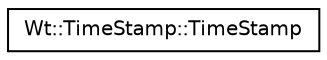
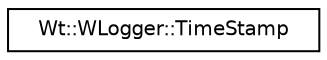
(164, 30) -> (164, 30)
